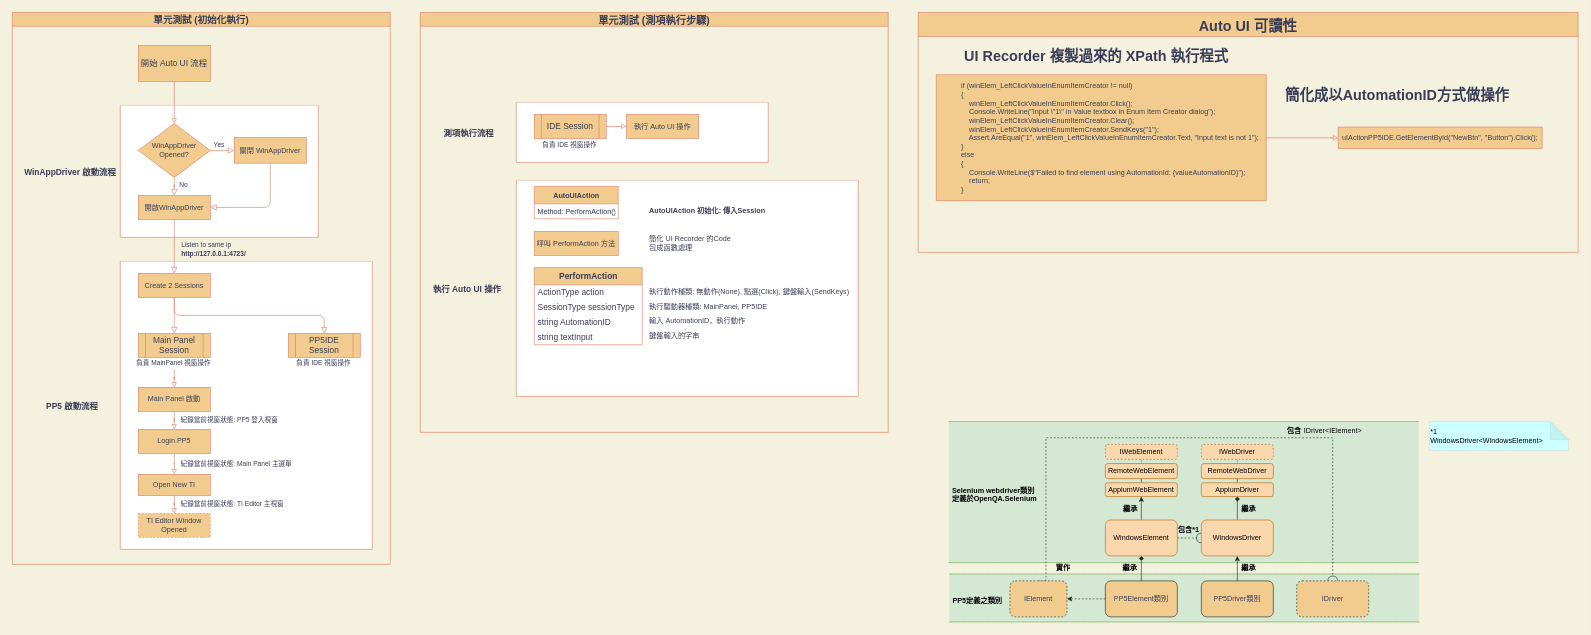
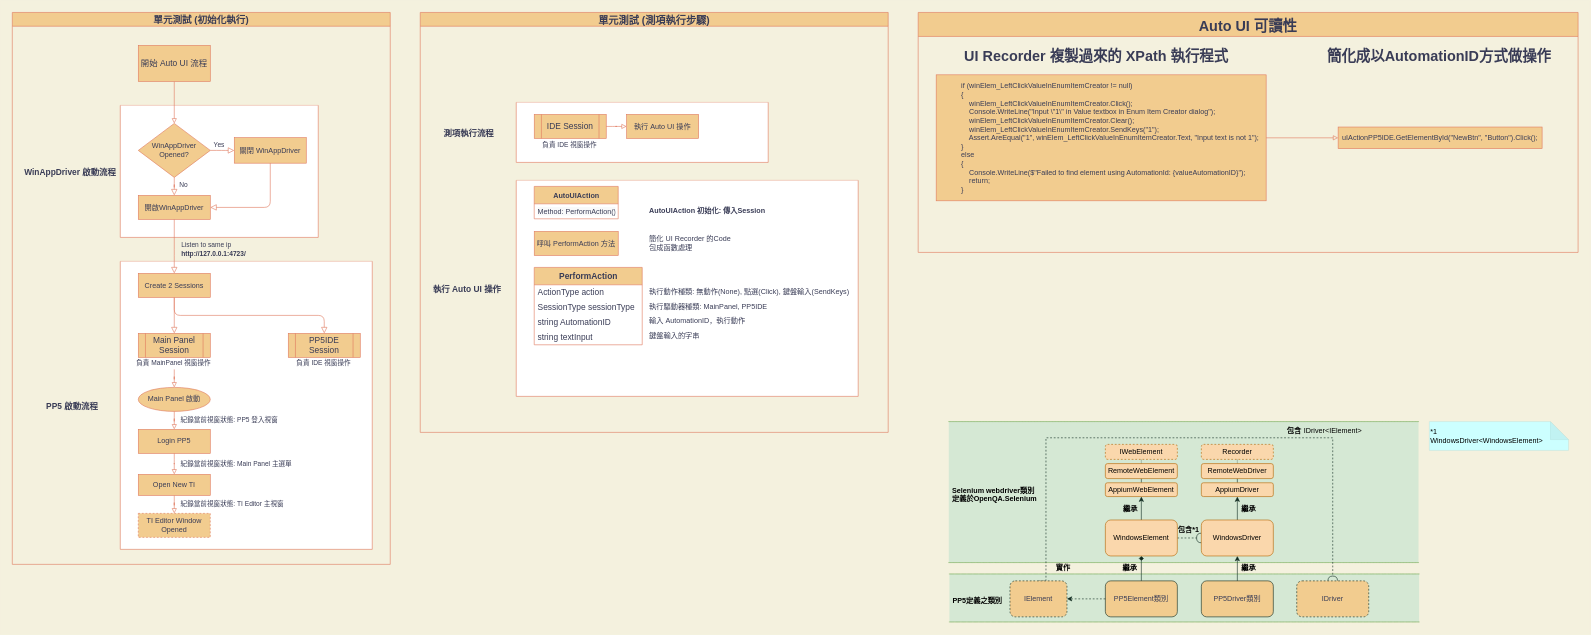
(1403, 96) -> (1445, 57)
(174, 399) -> (174, 399)
(1238, 452) -> (1238, 452)
(1238, 502) -> (1238, 502)
